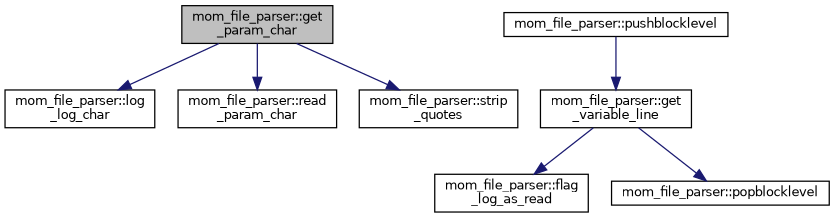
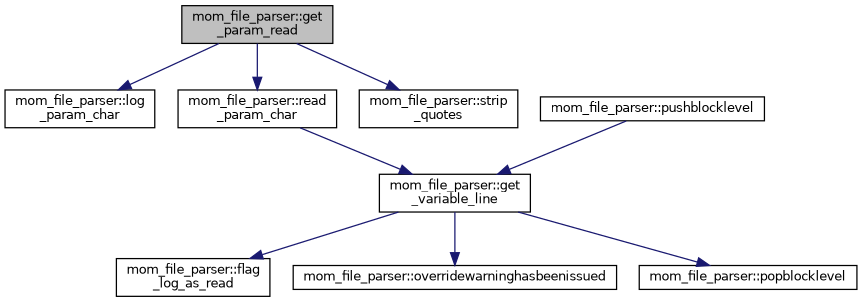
(257, 25) -> (257, 25)
(80, 109) -> (80, 109)
none -> (350, 149)
none -> (455, 277)
